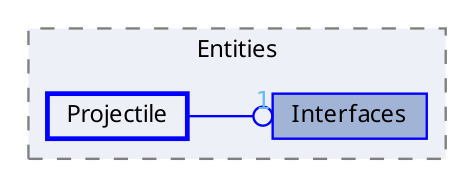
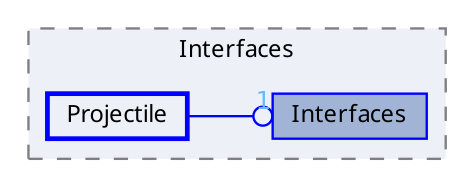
(237, 51) -> (237, 51)
